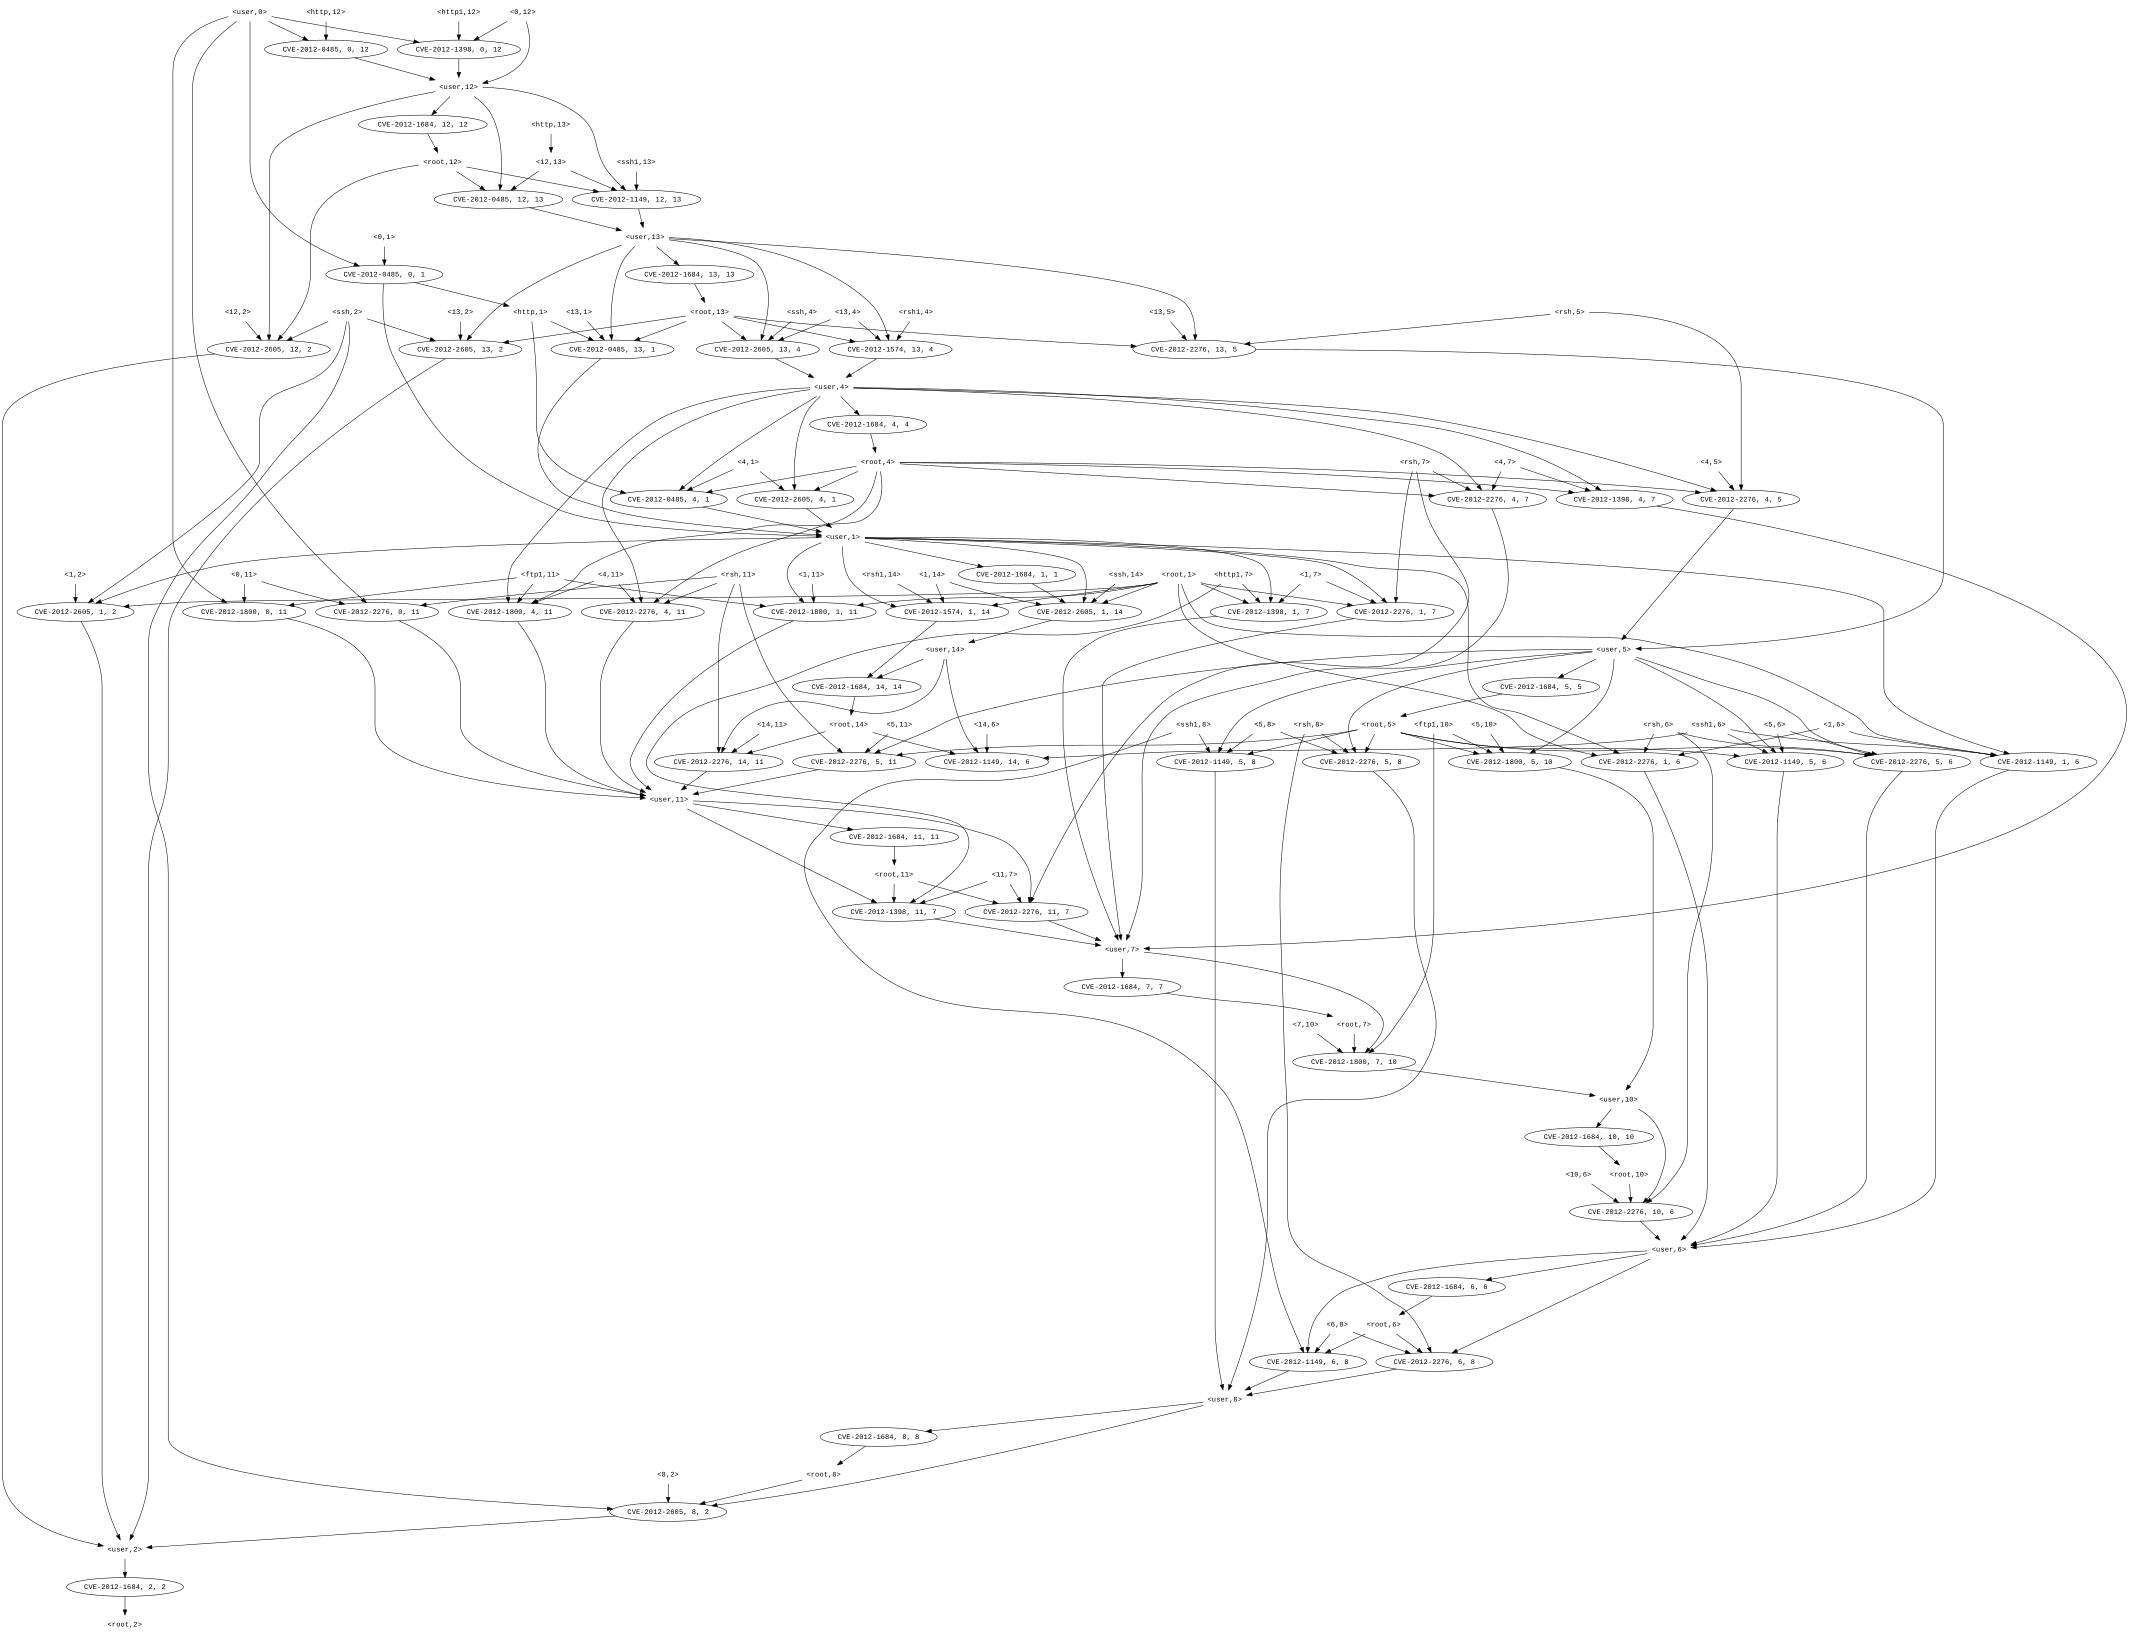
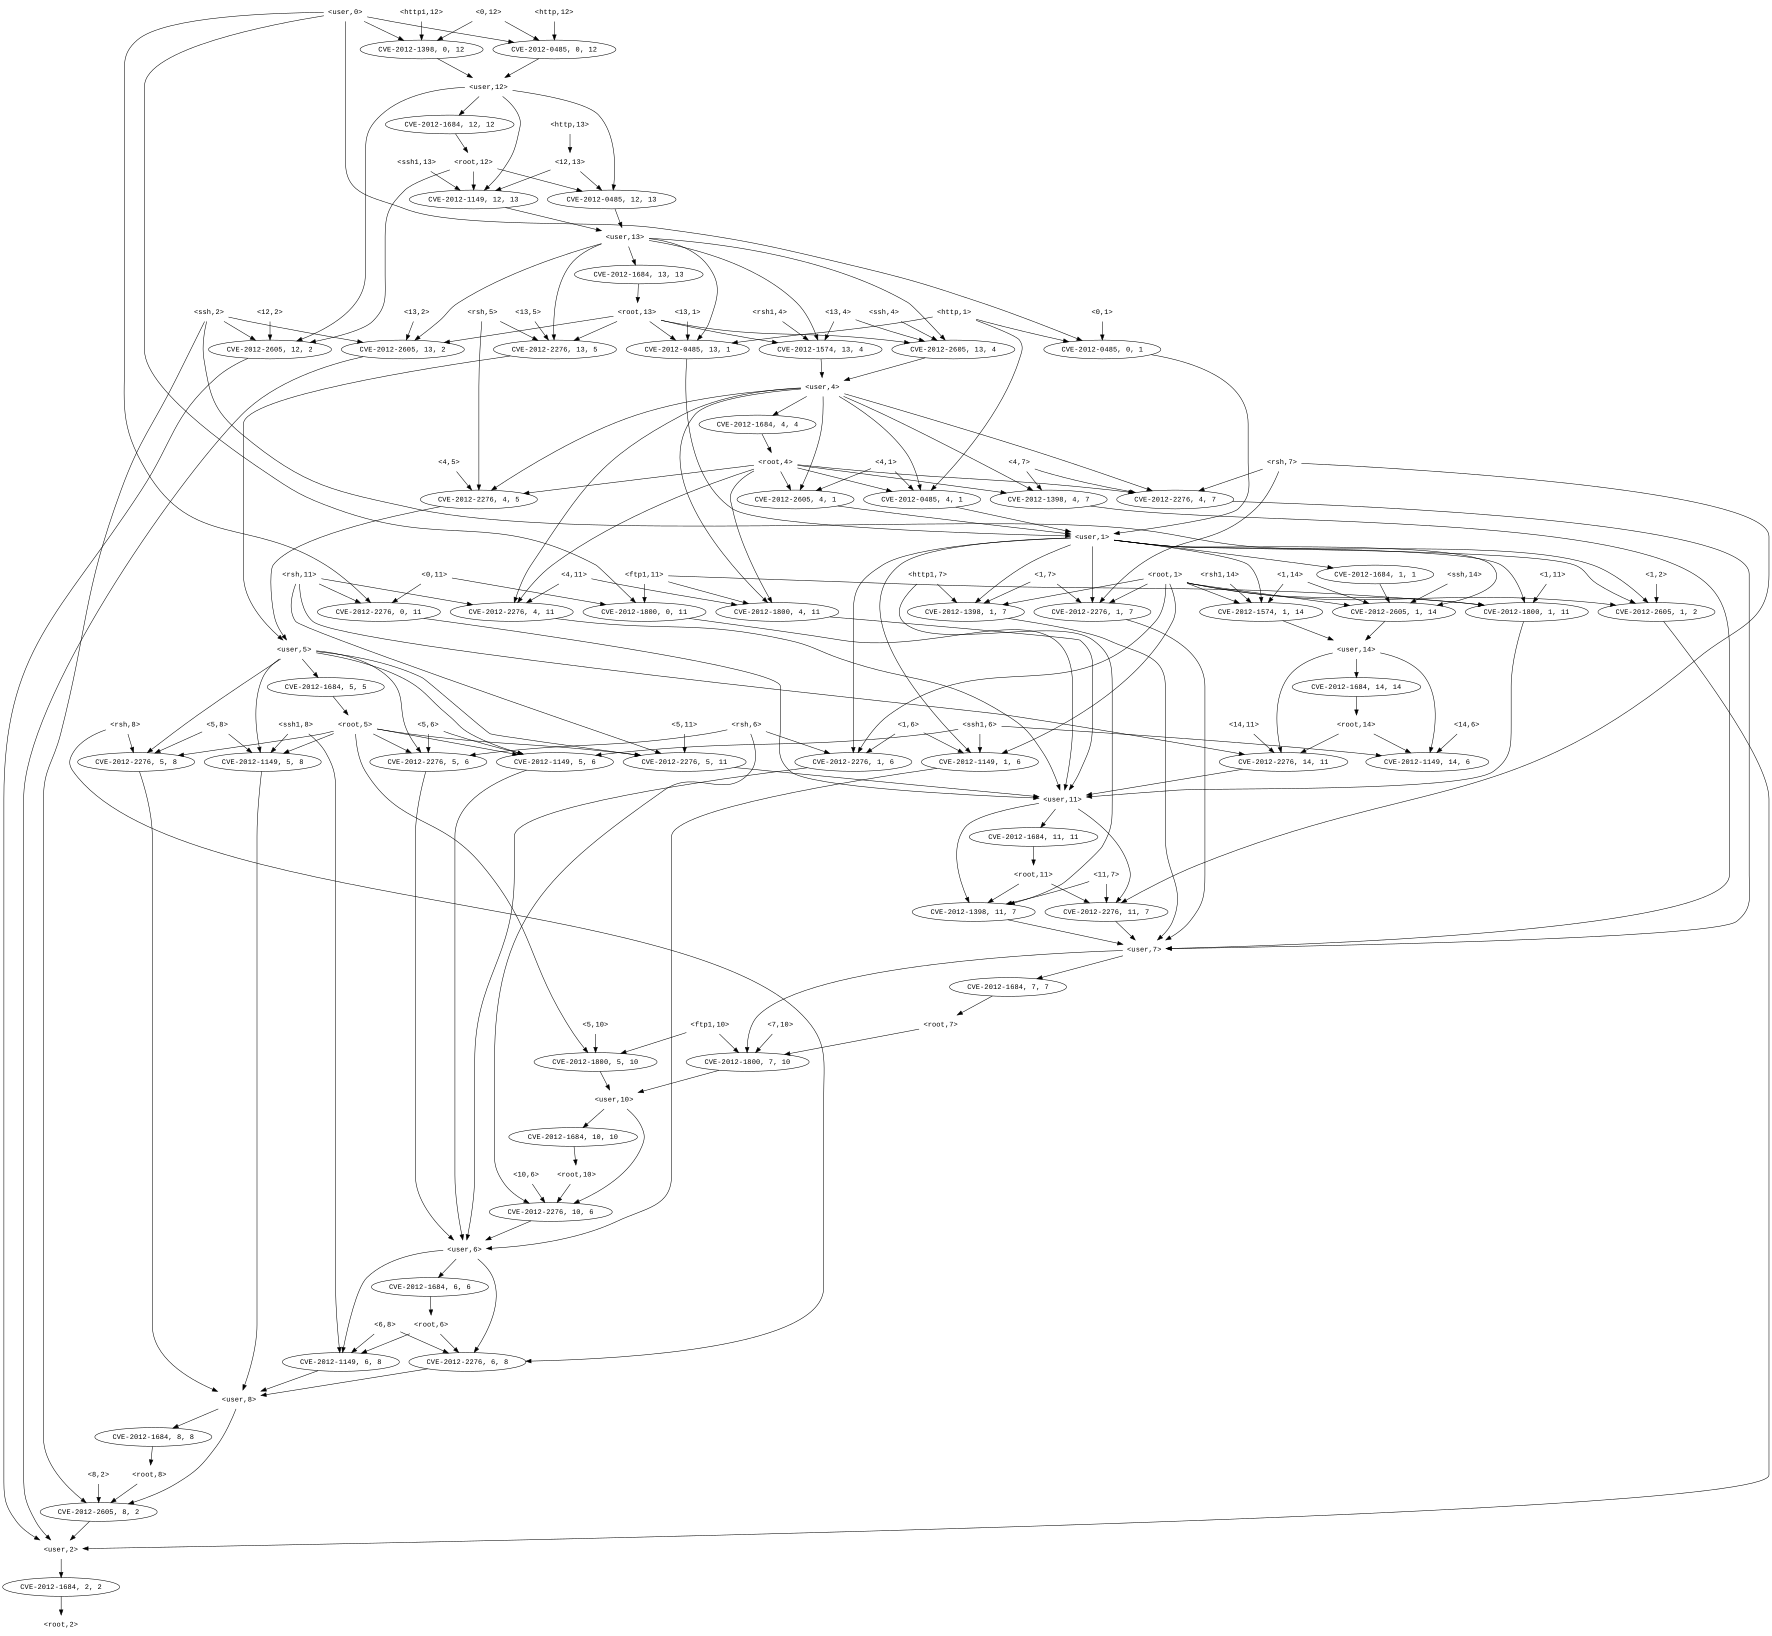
(523, 61) -> (520, 30)
(459, 294) -> (1020, 330)
(904, 648) -> (1306, 629)
(1588, 715) -> none
